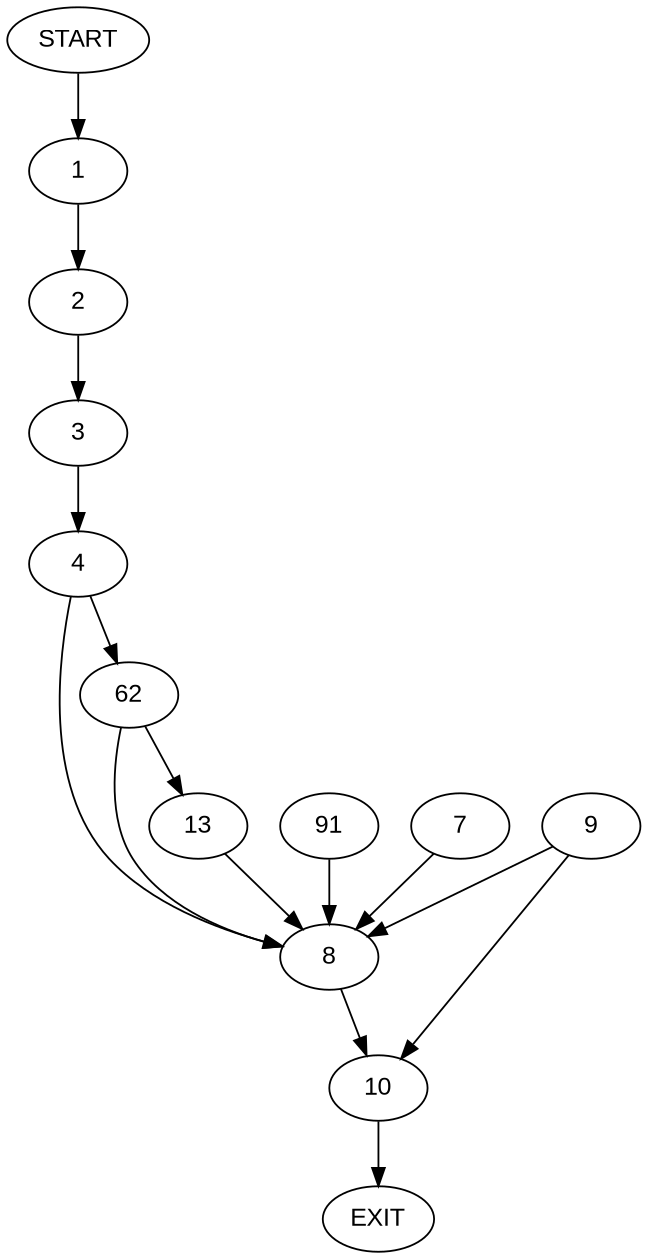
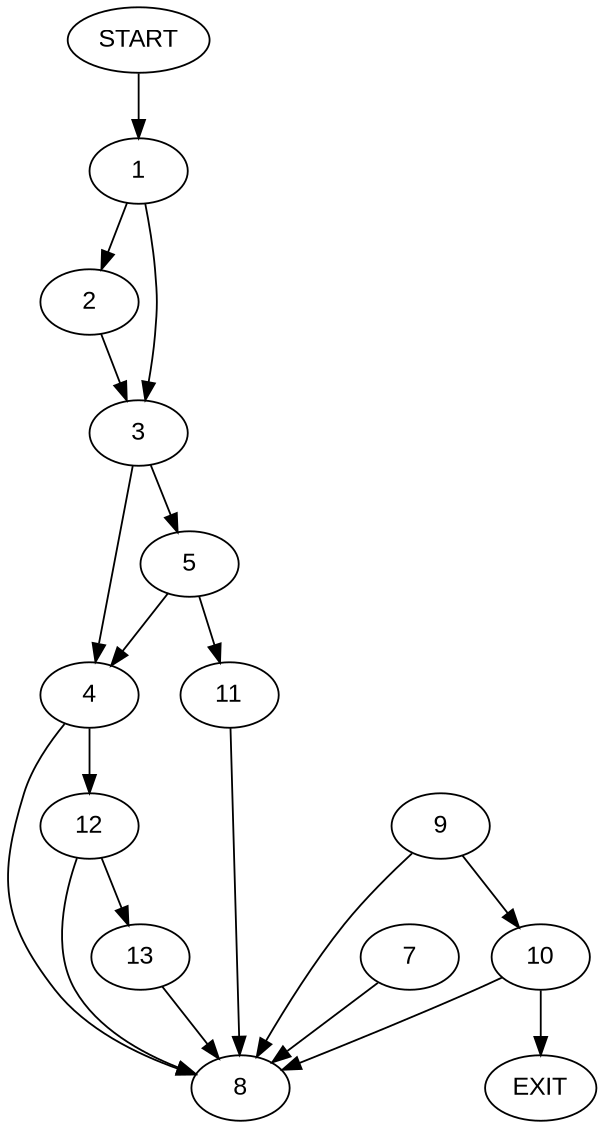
none -> (157, 293)
none -> (190, 564)
(129, 695) -> (90, 826)
(329, 826) -> (230, 695)
(350, 1014) -> (401, 1021)
